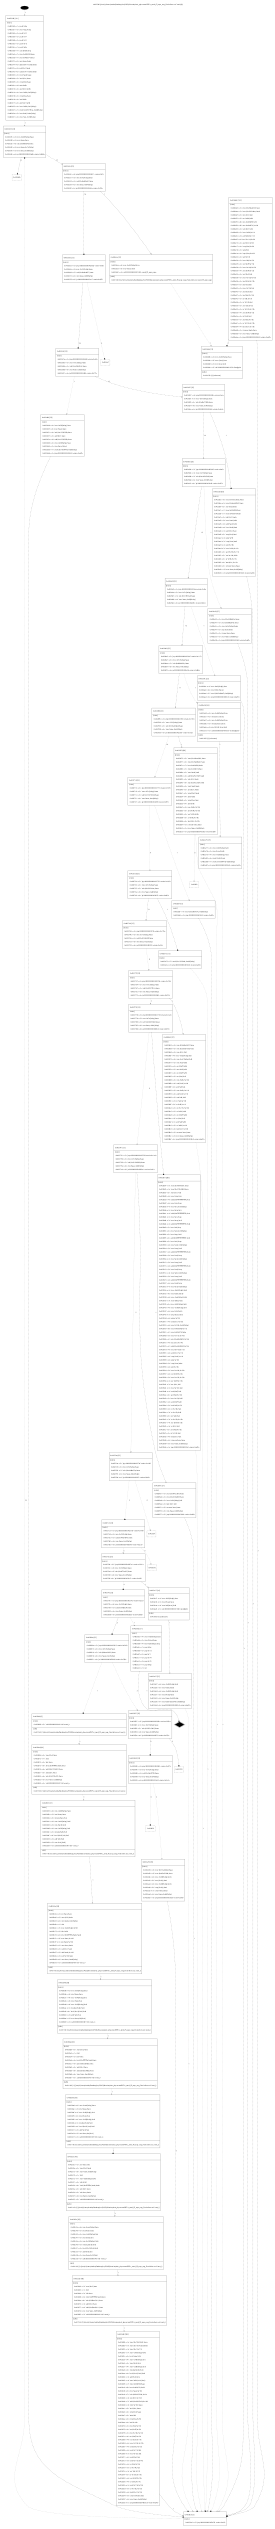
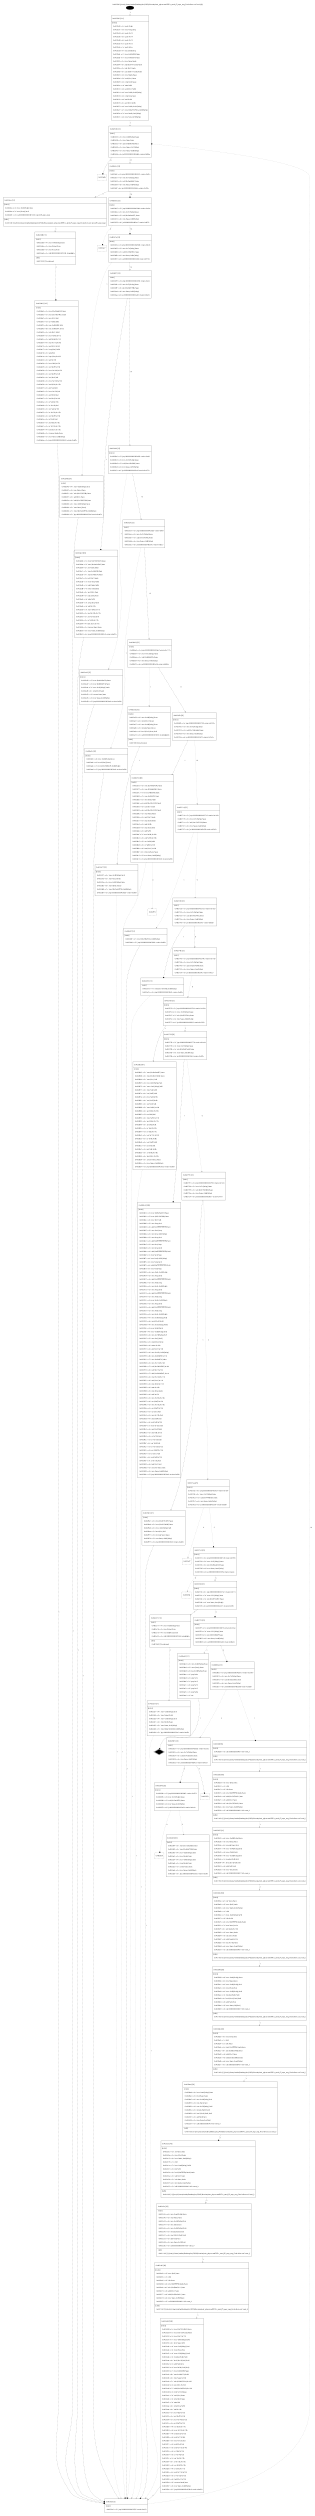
(228, 342) -> (56, 282)
(175, 2208) -> none
